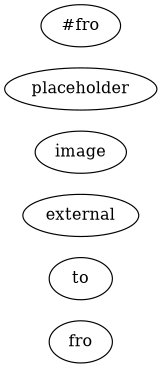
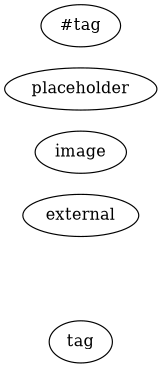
(81, 26) -> (81, 26)
(81, 279) -> none
(81, 342) -> (81, 342)
